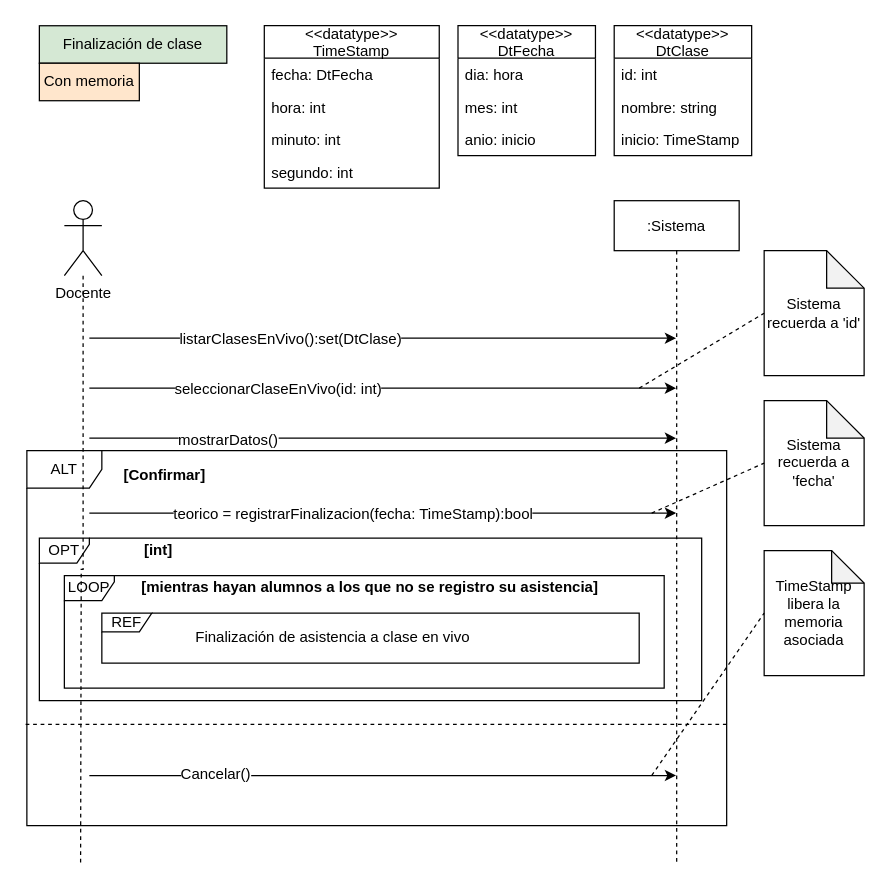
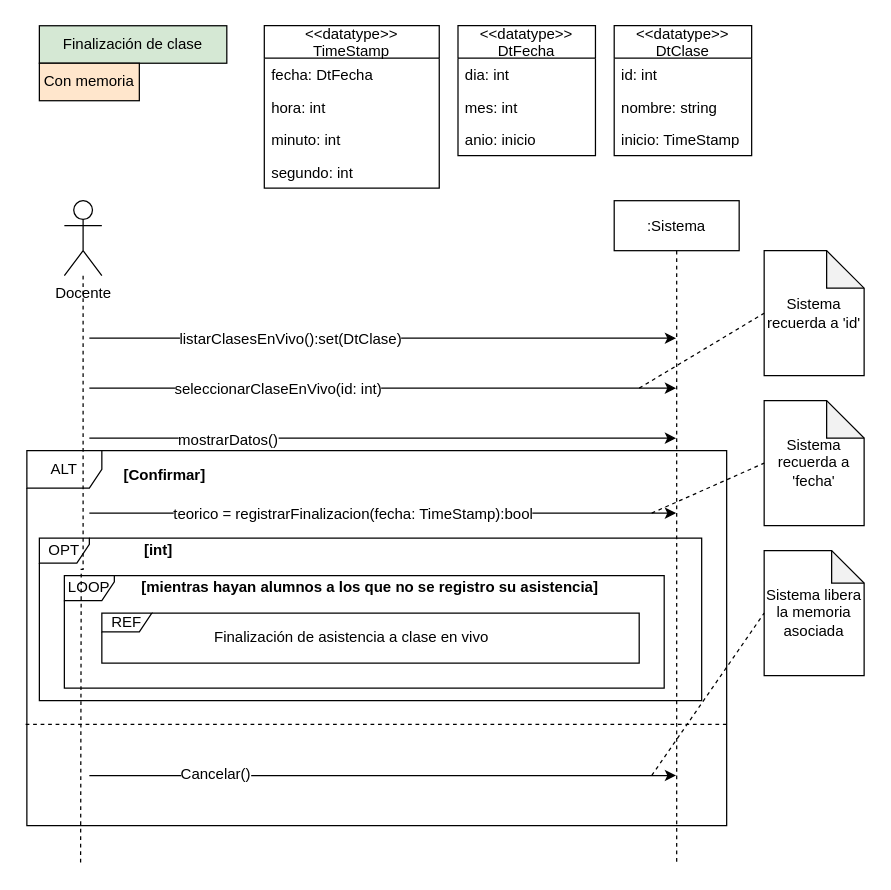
(497, 75) -> (491, 75)
(814, 613) -> (814, 613)
(333, 638) -> (352, 638)
